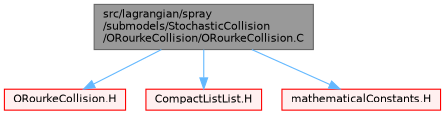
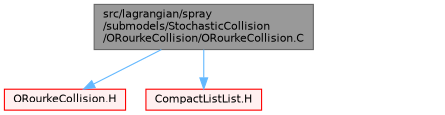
(361, 100) -> none
